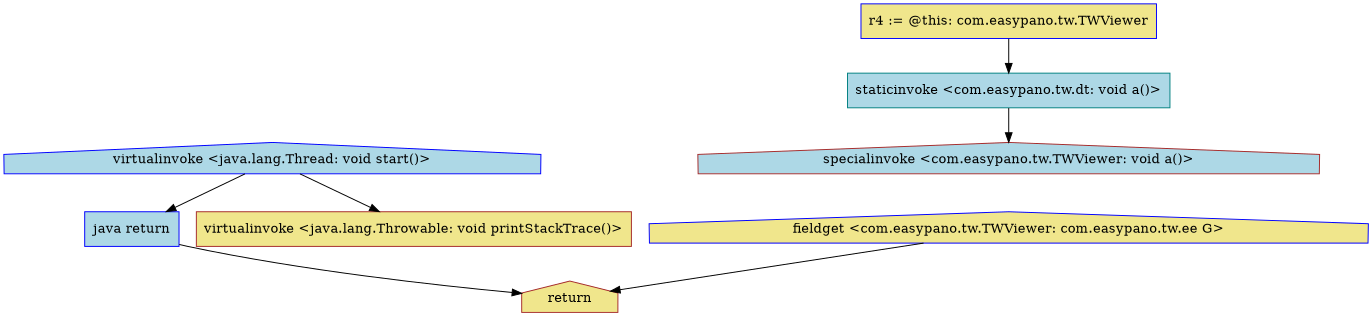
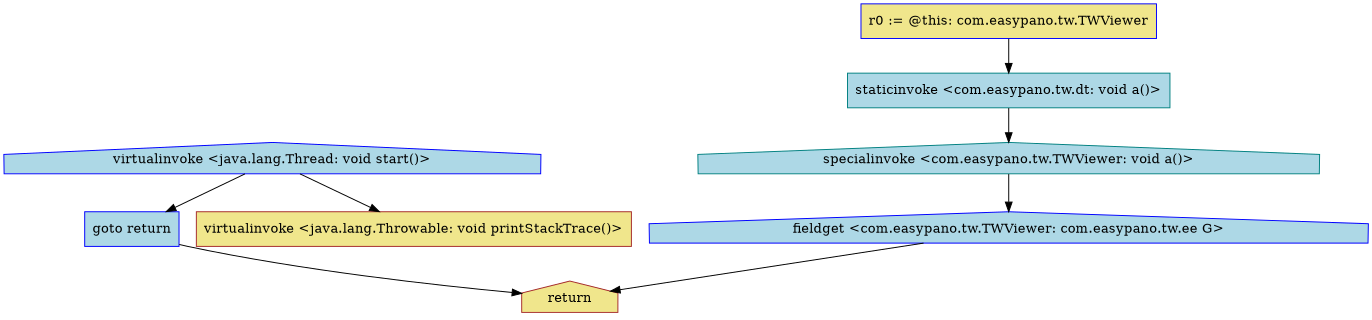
(1009, 21) -> (1009, 21)
(1009, 160) -> (1009, 160)
none -> (1009, 188)
(132, 229) -> (132, 229)
(1009, 229) -> (1009, 229)
